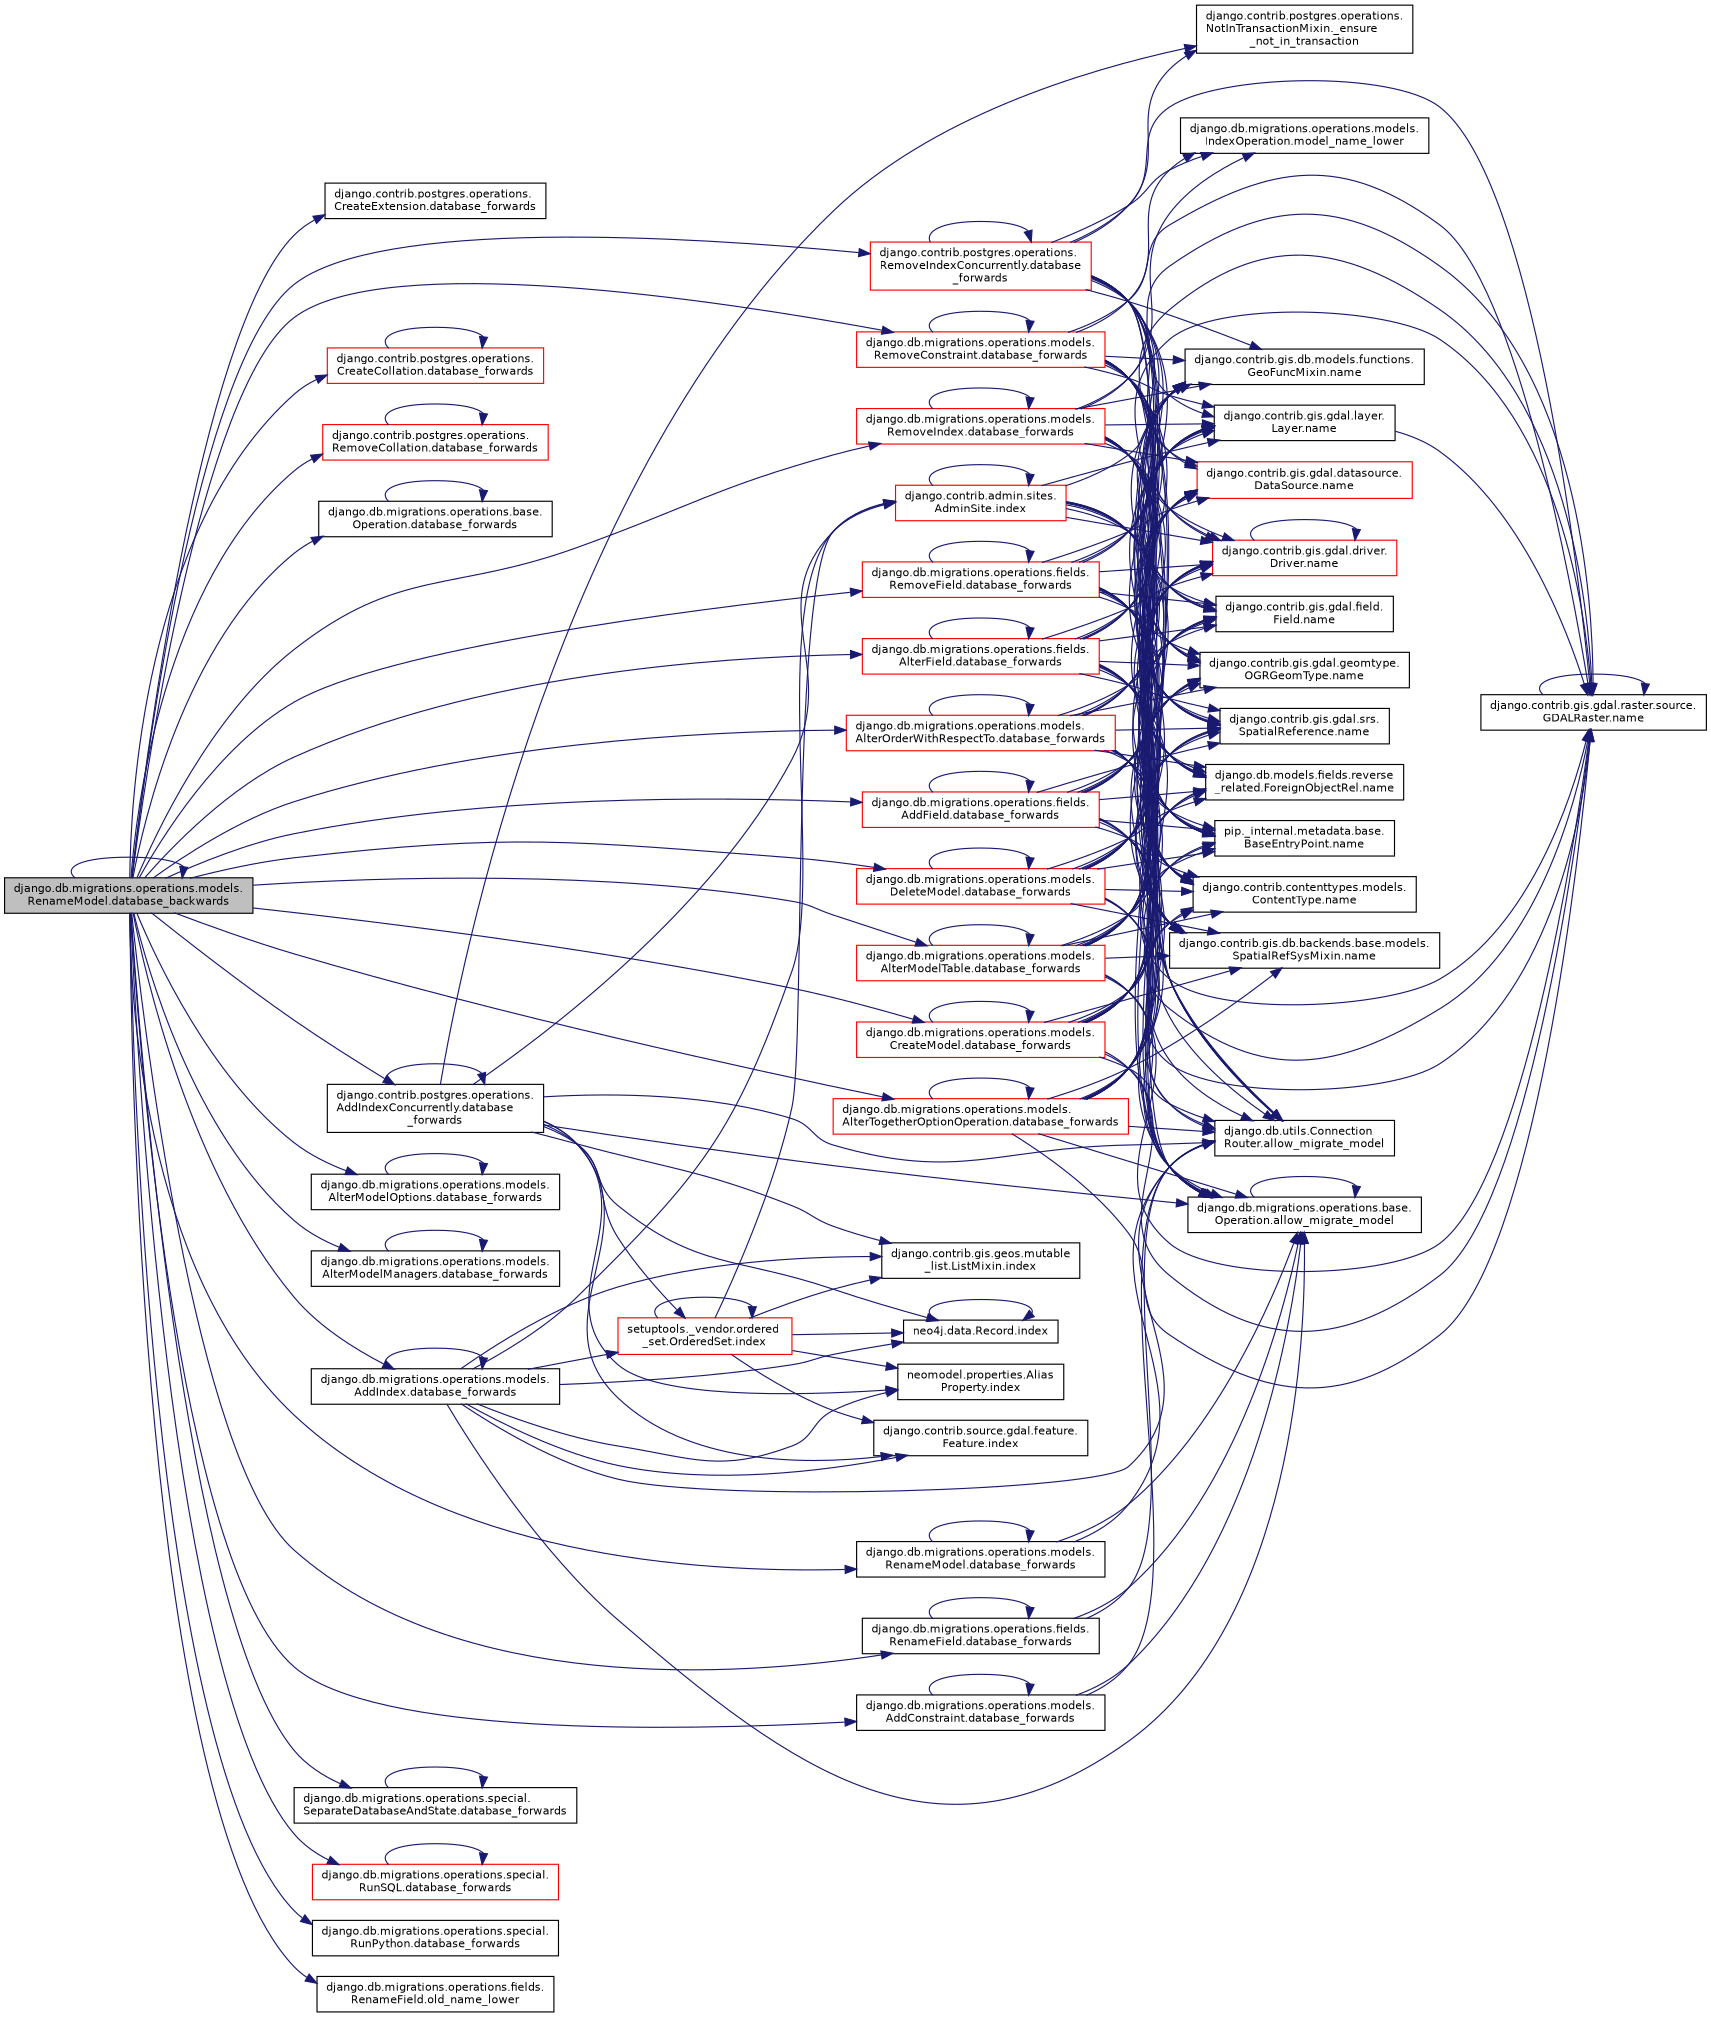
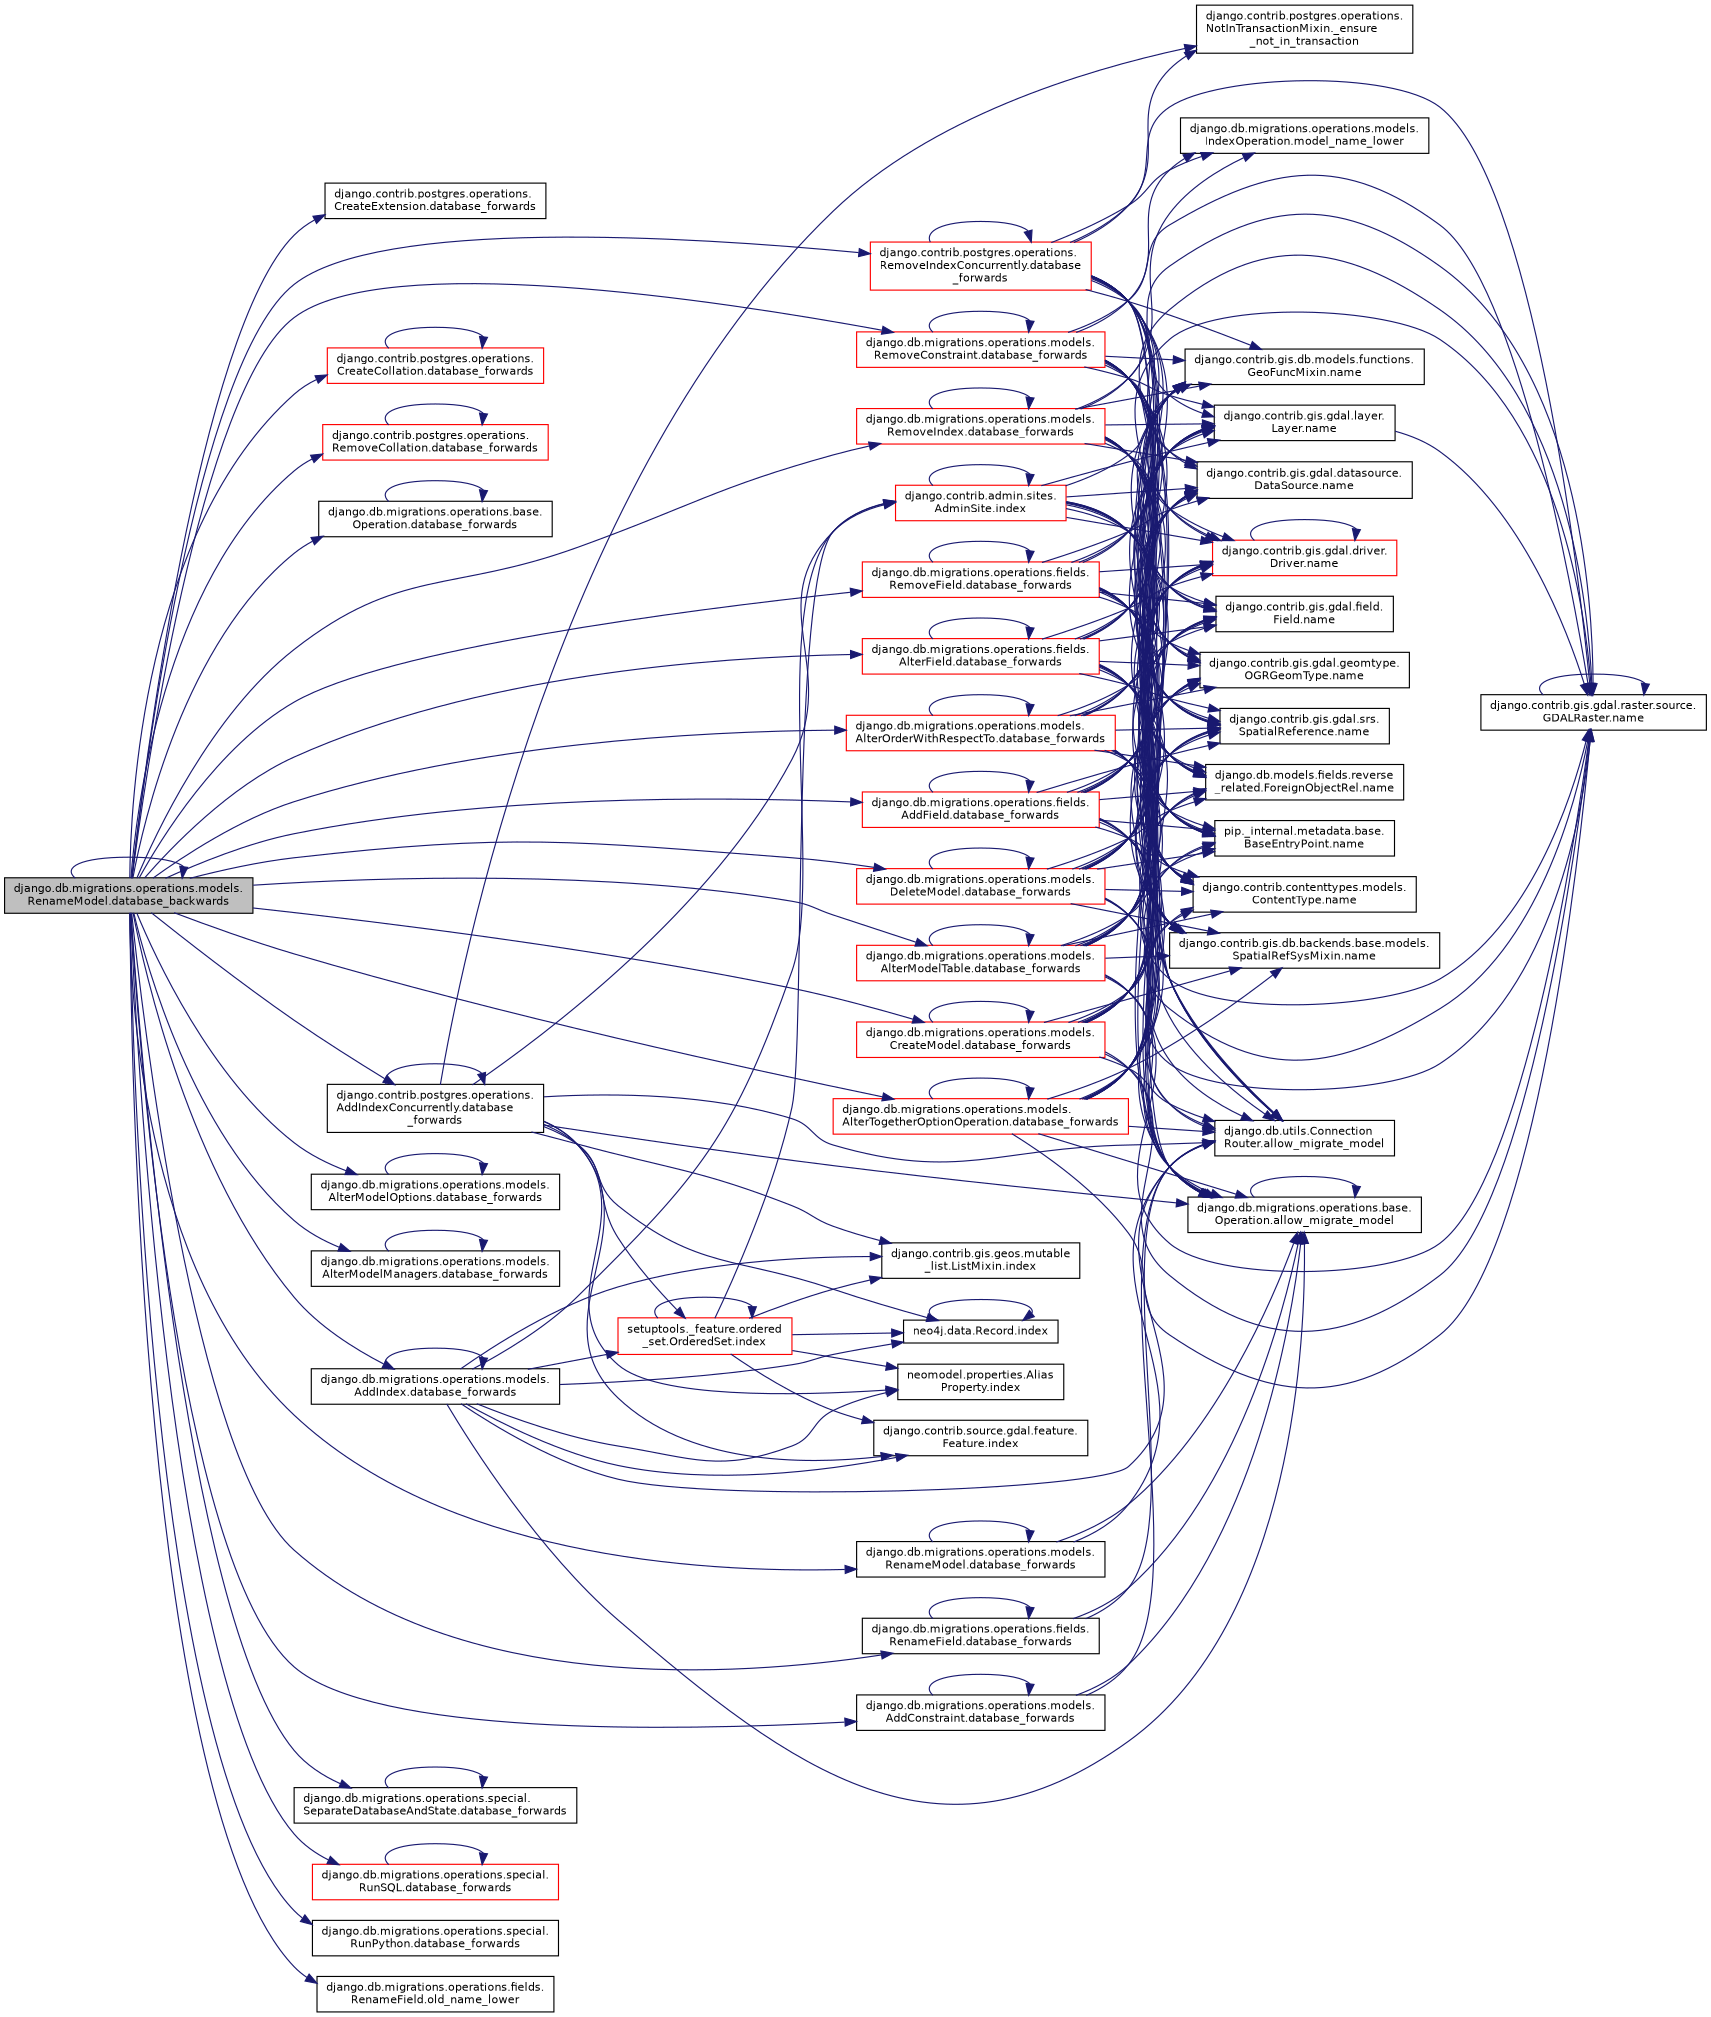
(1305, 480) -> (1305, 480)
none -> (1123, 493)
(705, 1336) -> (705, 1336)
